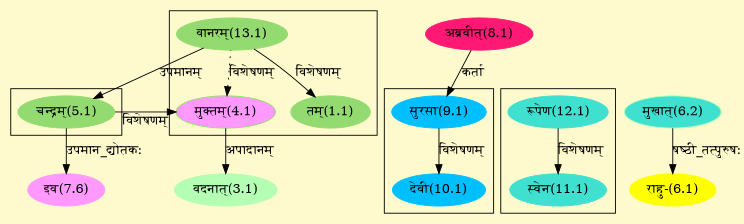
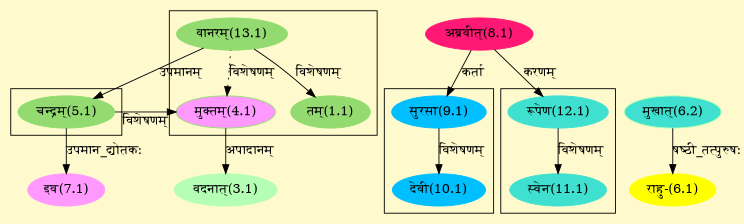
none -> (515, 70)
(66, 190) -> (66, 190)
